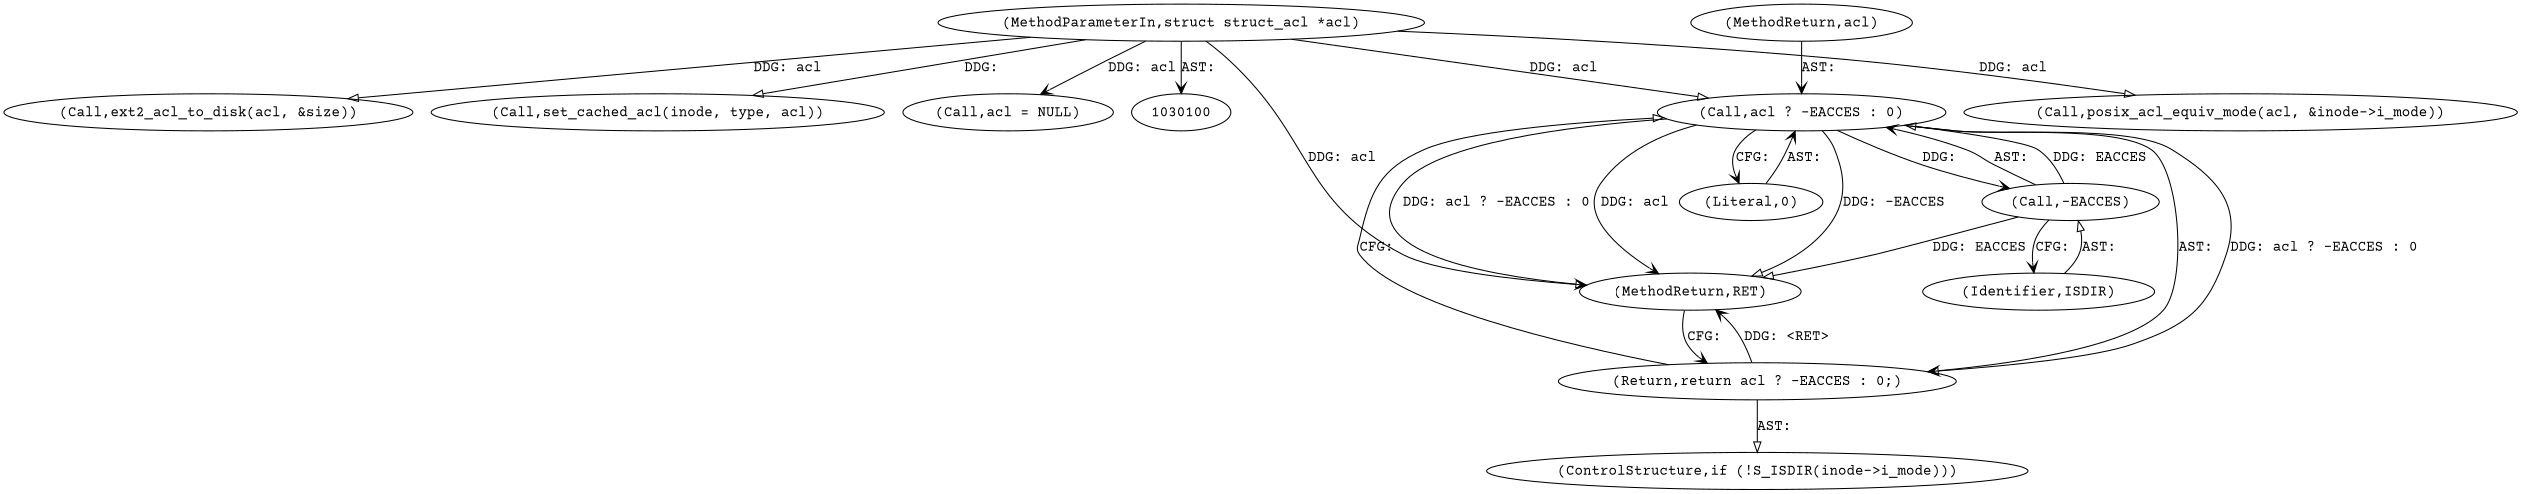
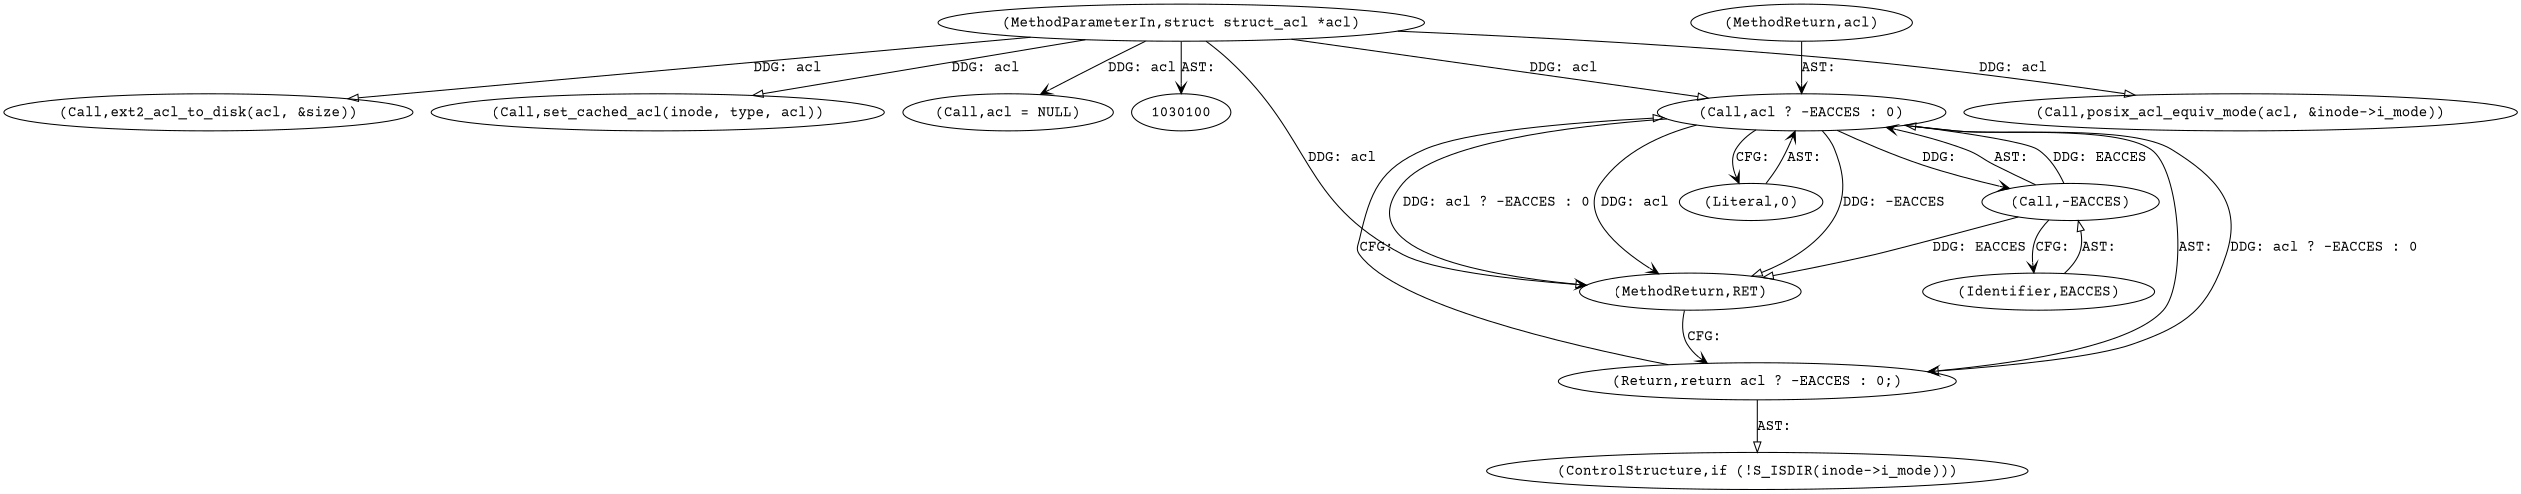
(986, 68) -> (986, 68)
(2039, 292) -> (2039, 292)
(1741, 338) -> none
